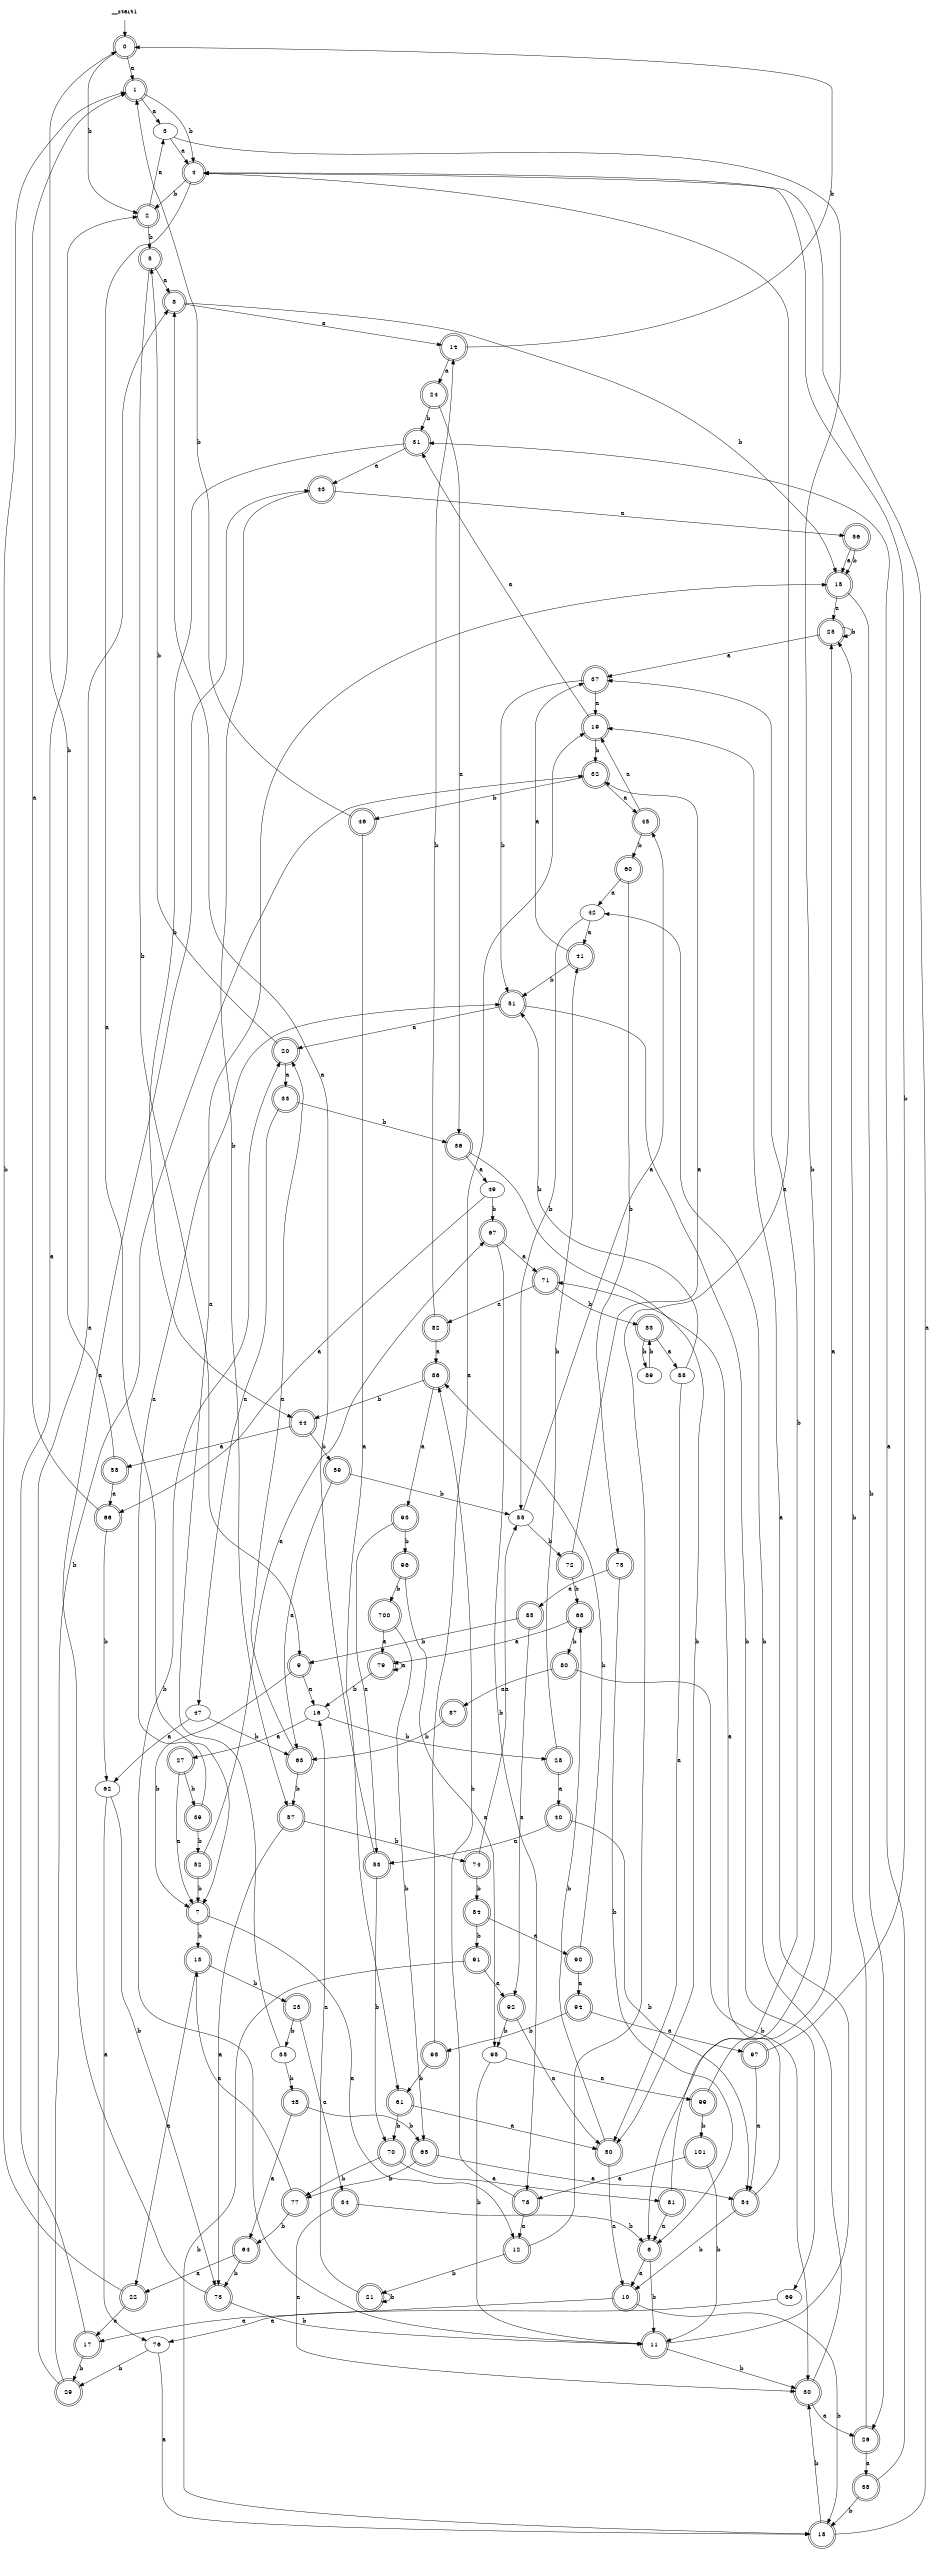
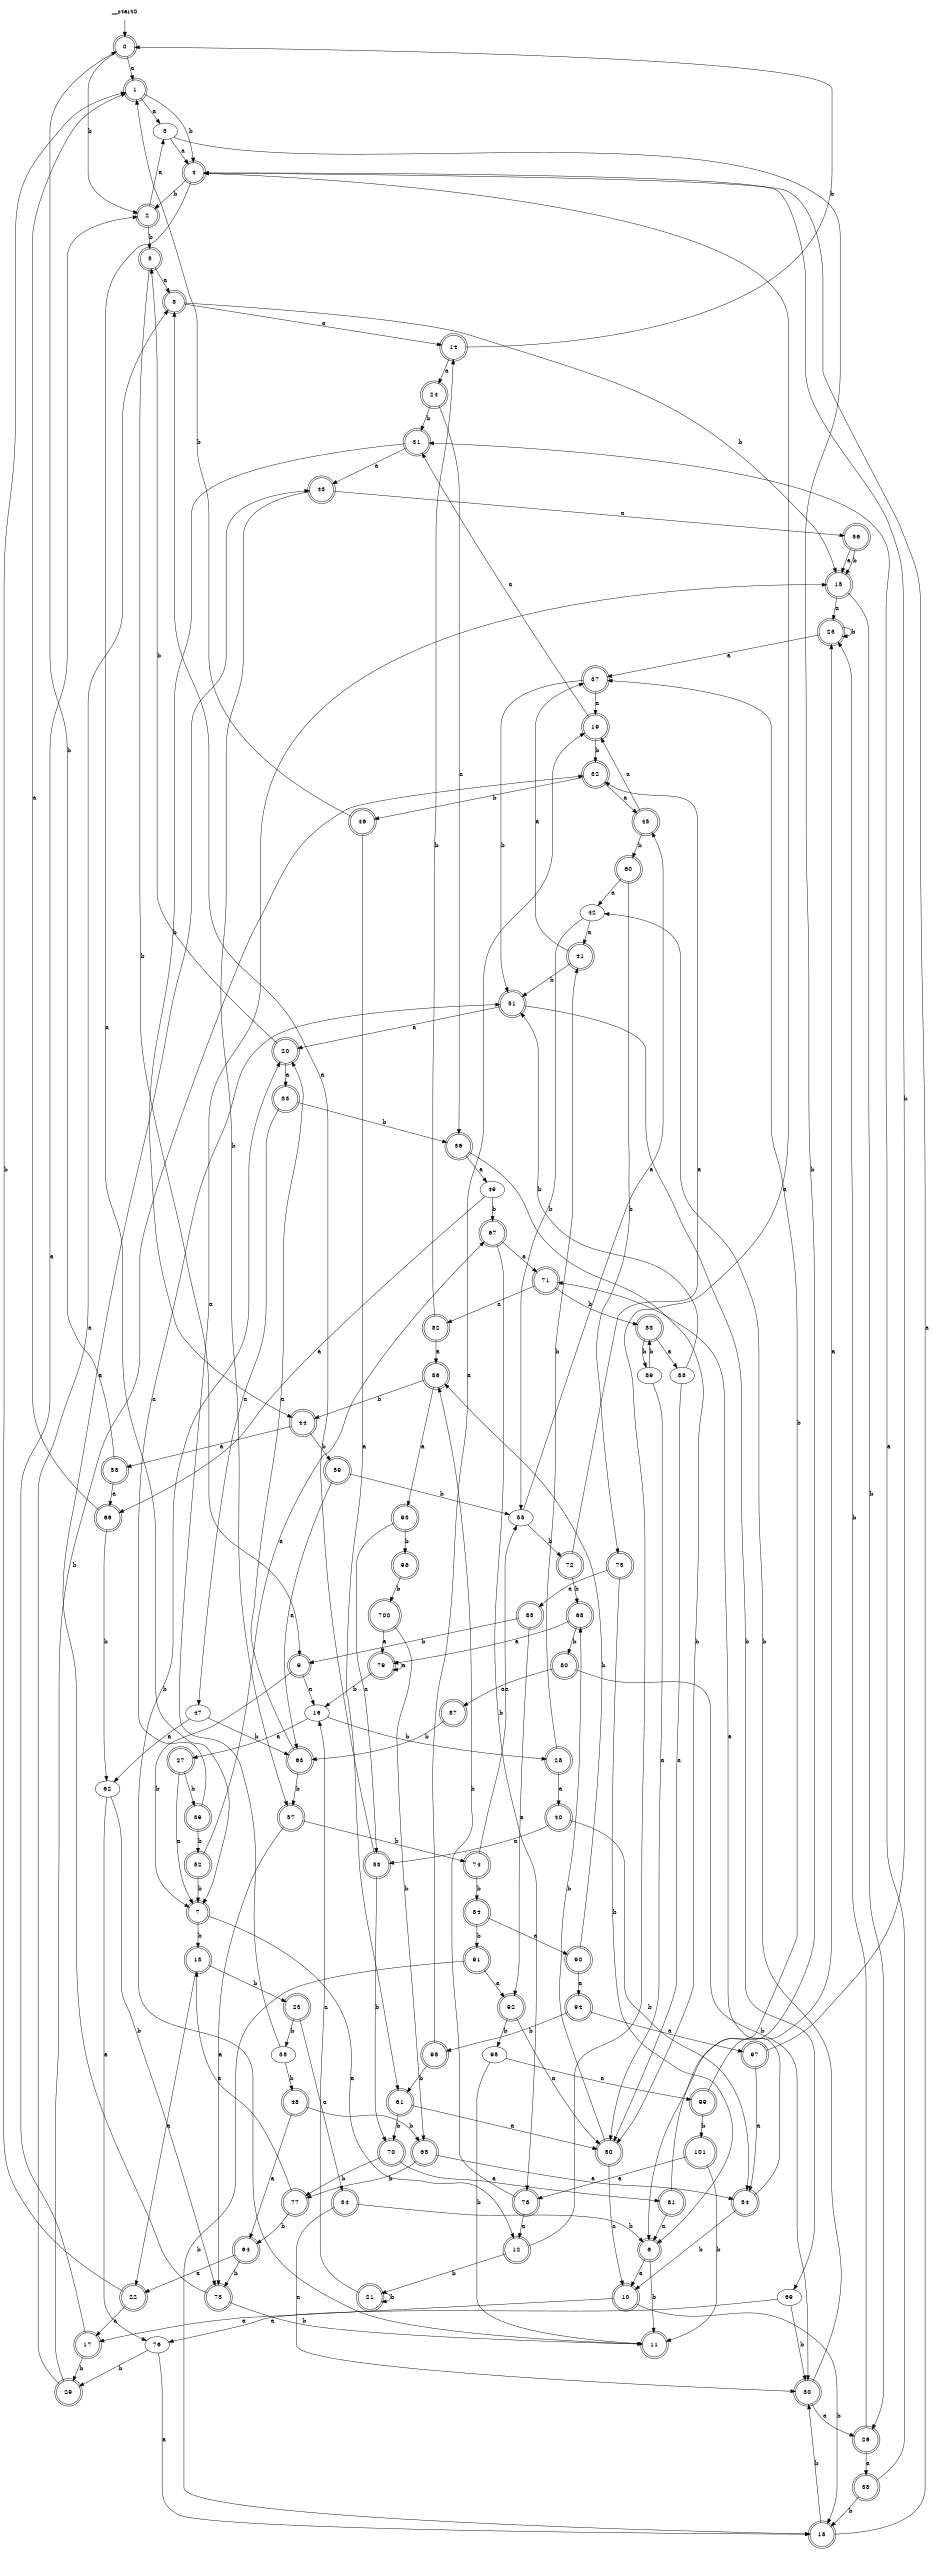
(125, 12) -> (125, 12)
(780, 1557) -> none
none -> (661, 1764)
(466, 1804) -> none
(729, 2368) -> (798, 2341)
